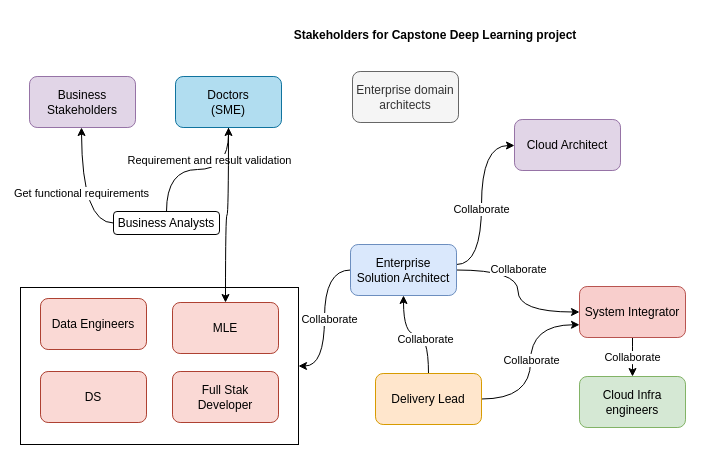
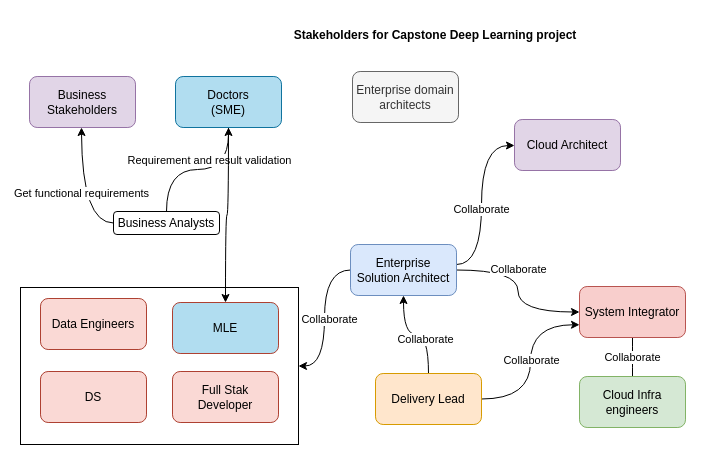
(226, 328) -> (226, 328)
(633, 369) -> (633, 372)
